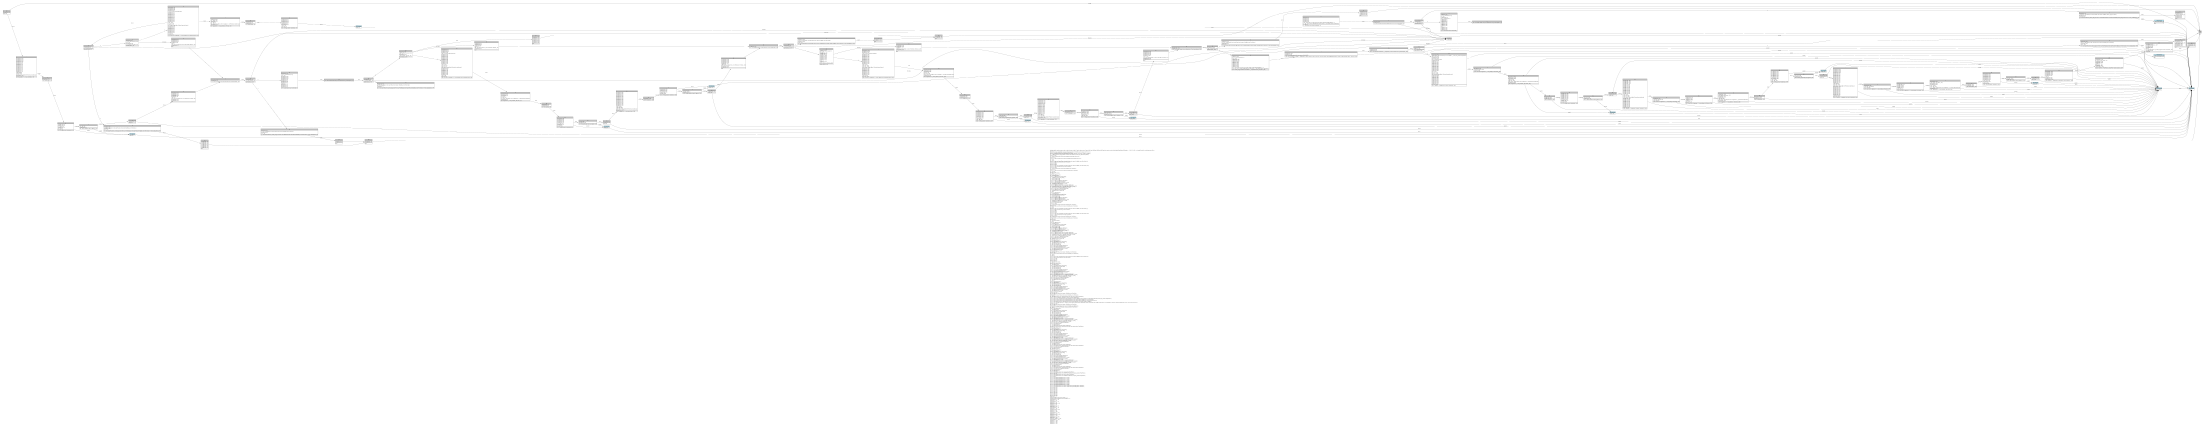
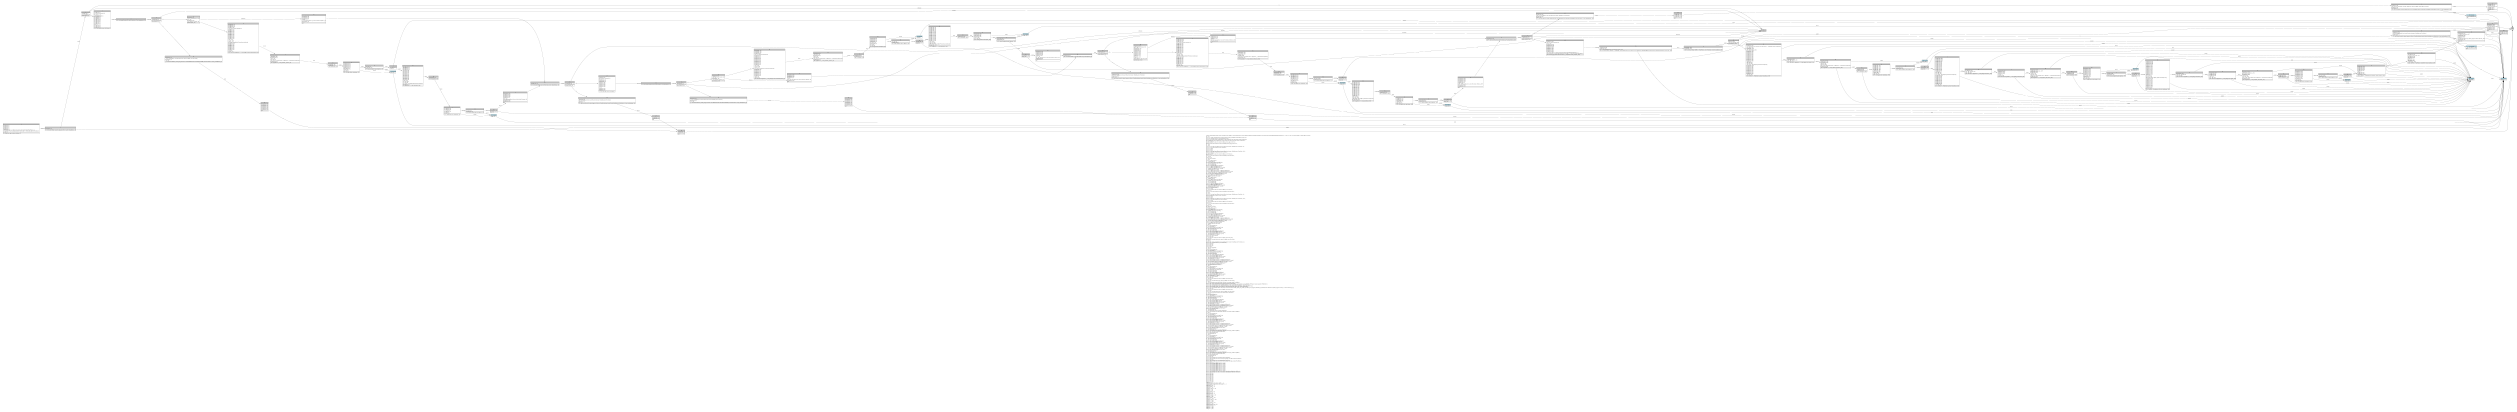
(129, 30) -> (148, 20)
(471, 41) -> (796, 101)
none -> (374, 67)
